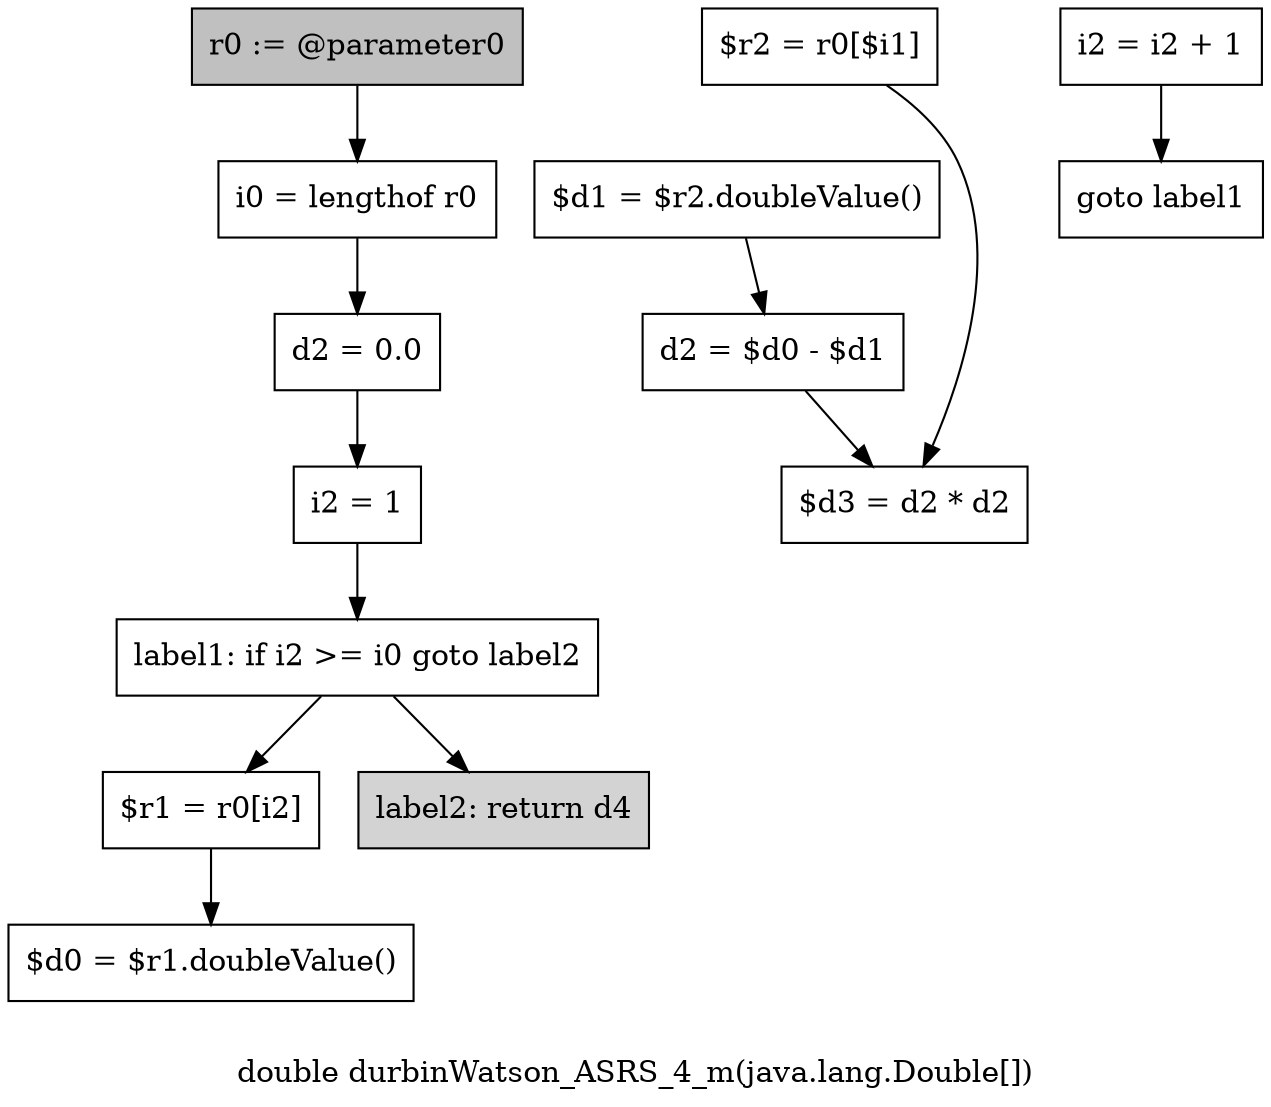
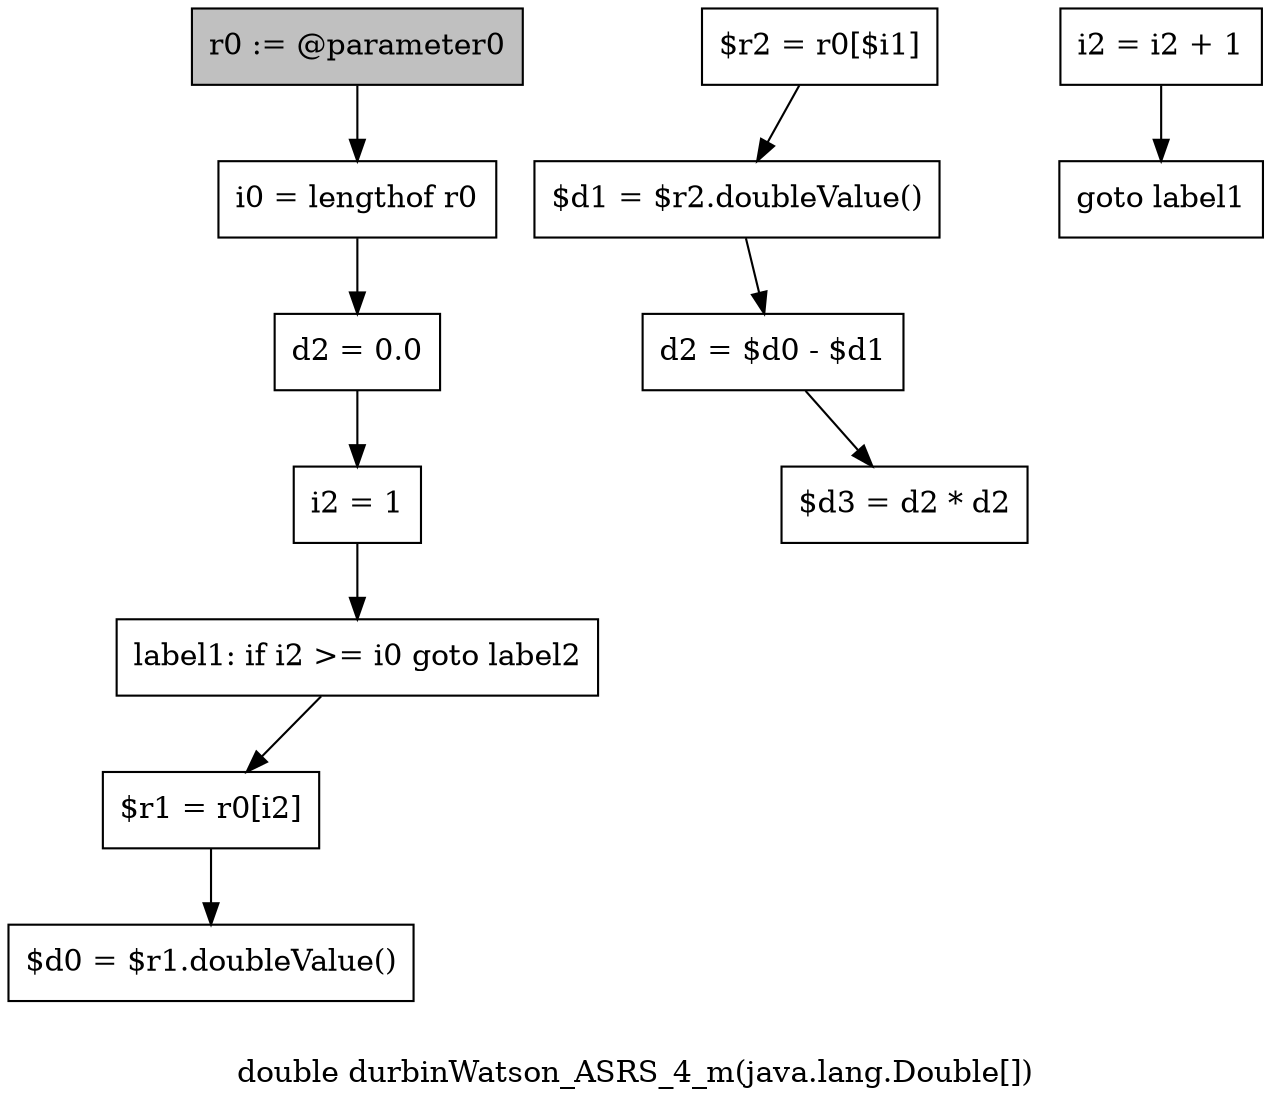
(977, 253) -> (783, 114)
(504, 810) -> none
